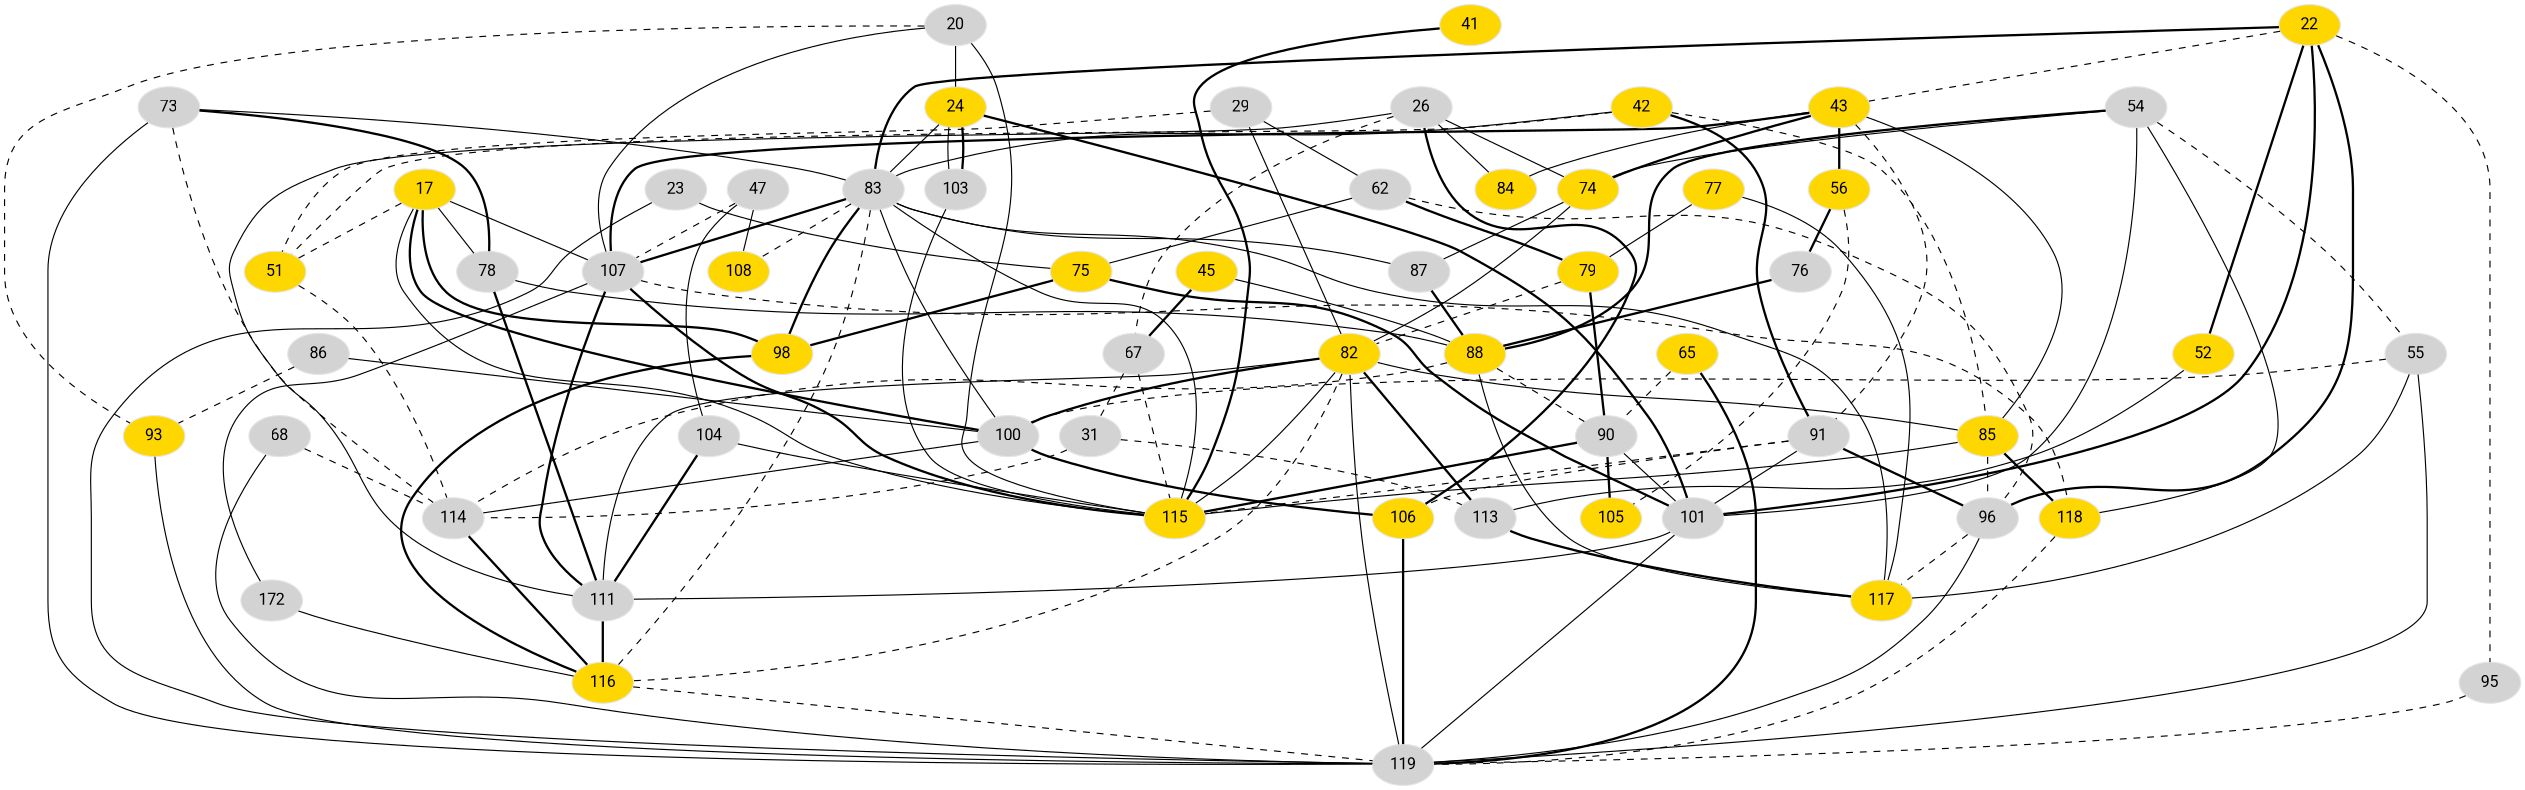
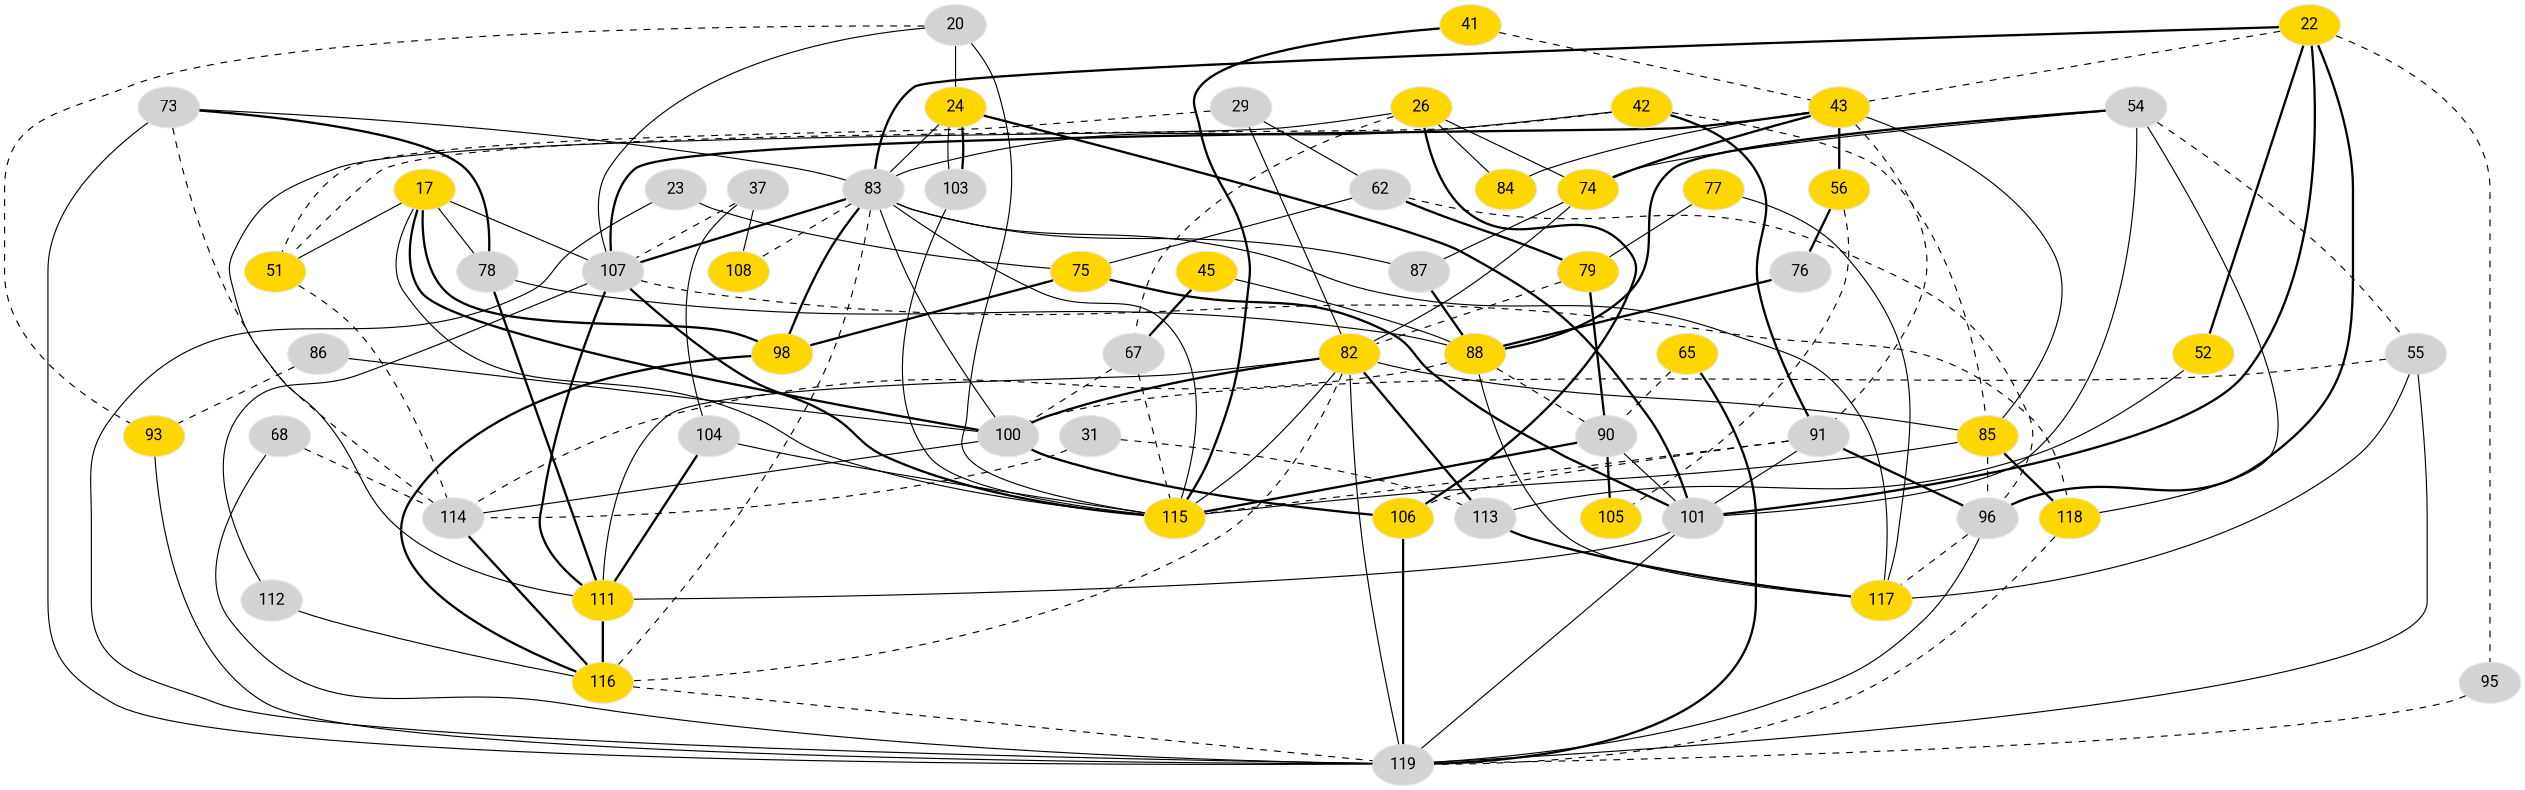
none -> (1655, 66)
(1421, 107) -> (1421, 107)
(758, 190) -> (758, 190)
(350, 231) -> (350, 231)
(1112, 395) -> (1071, 395)
(272, 601) -> (272, 601)
(603, 601) -> (603, 601)
